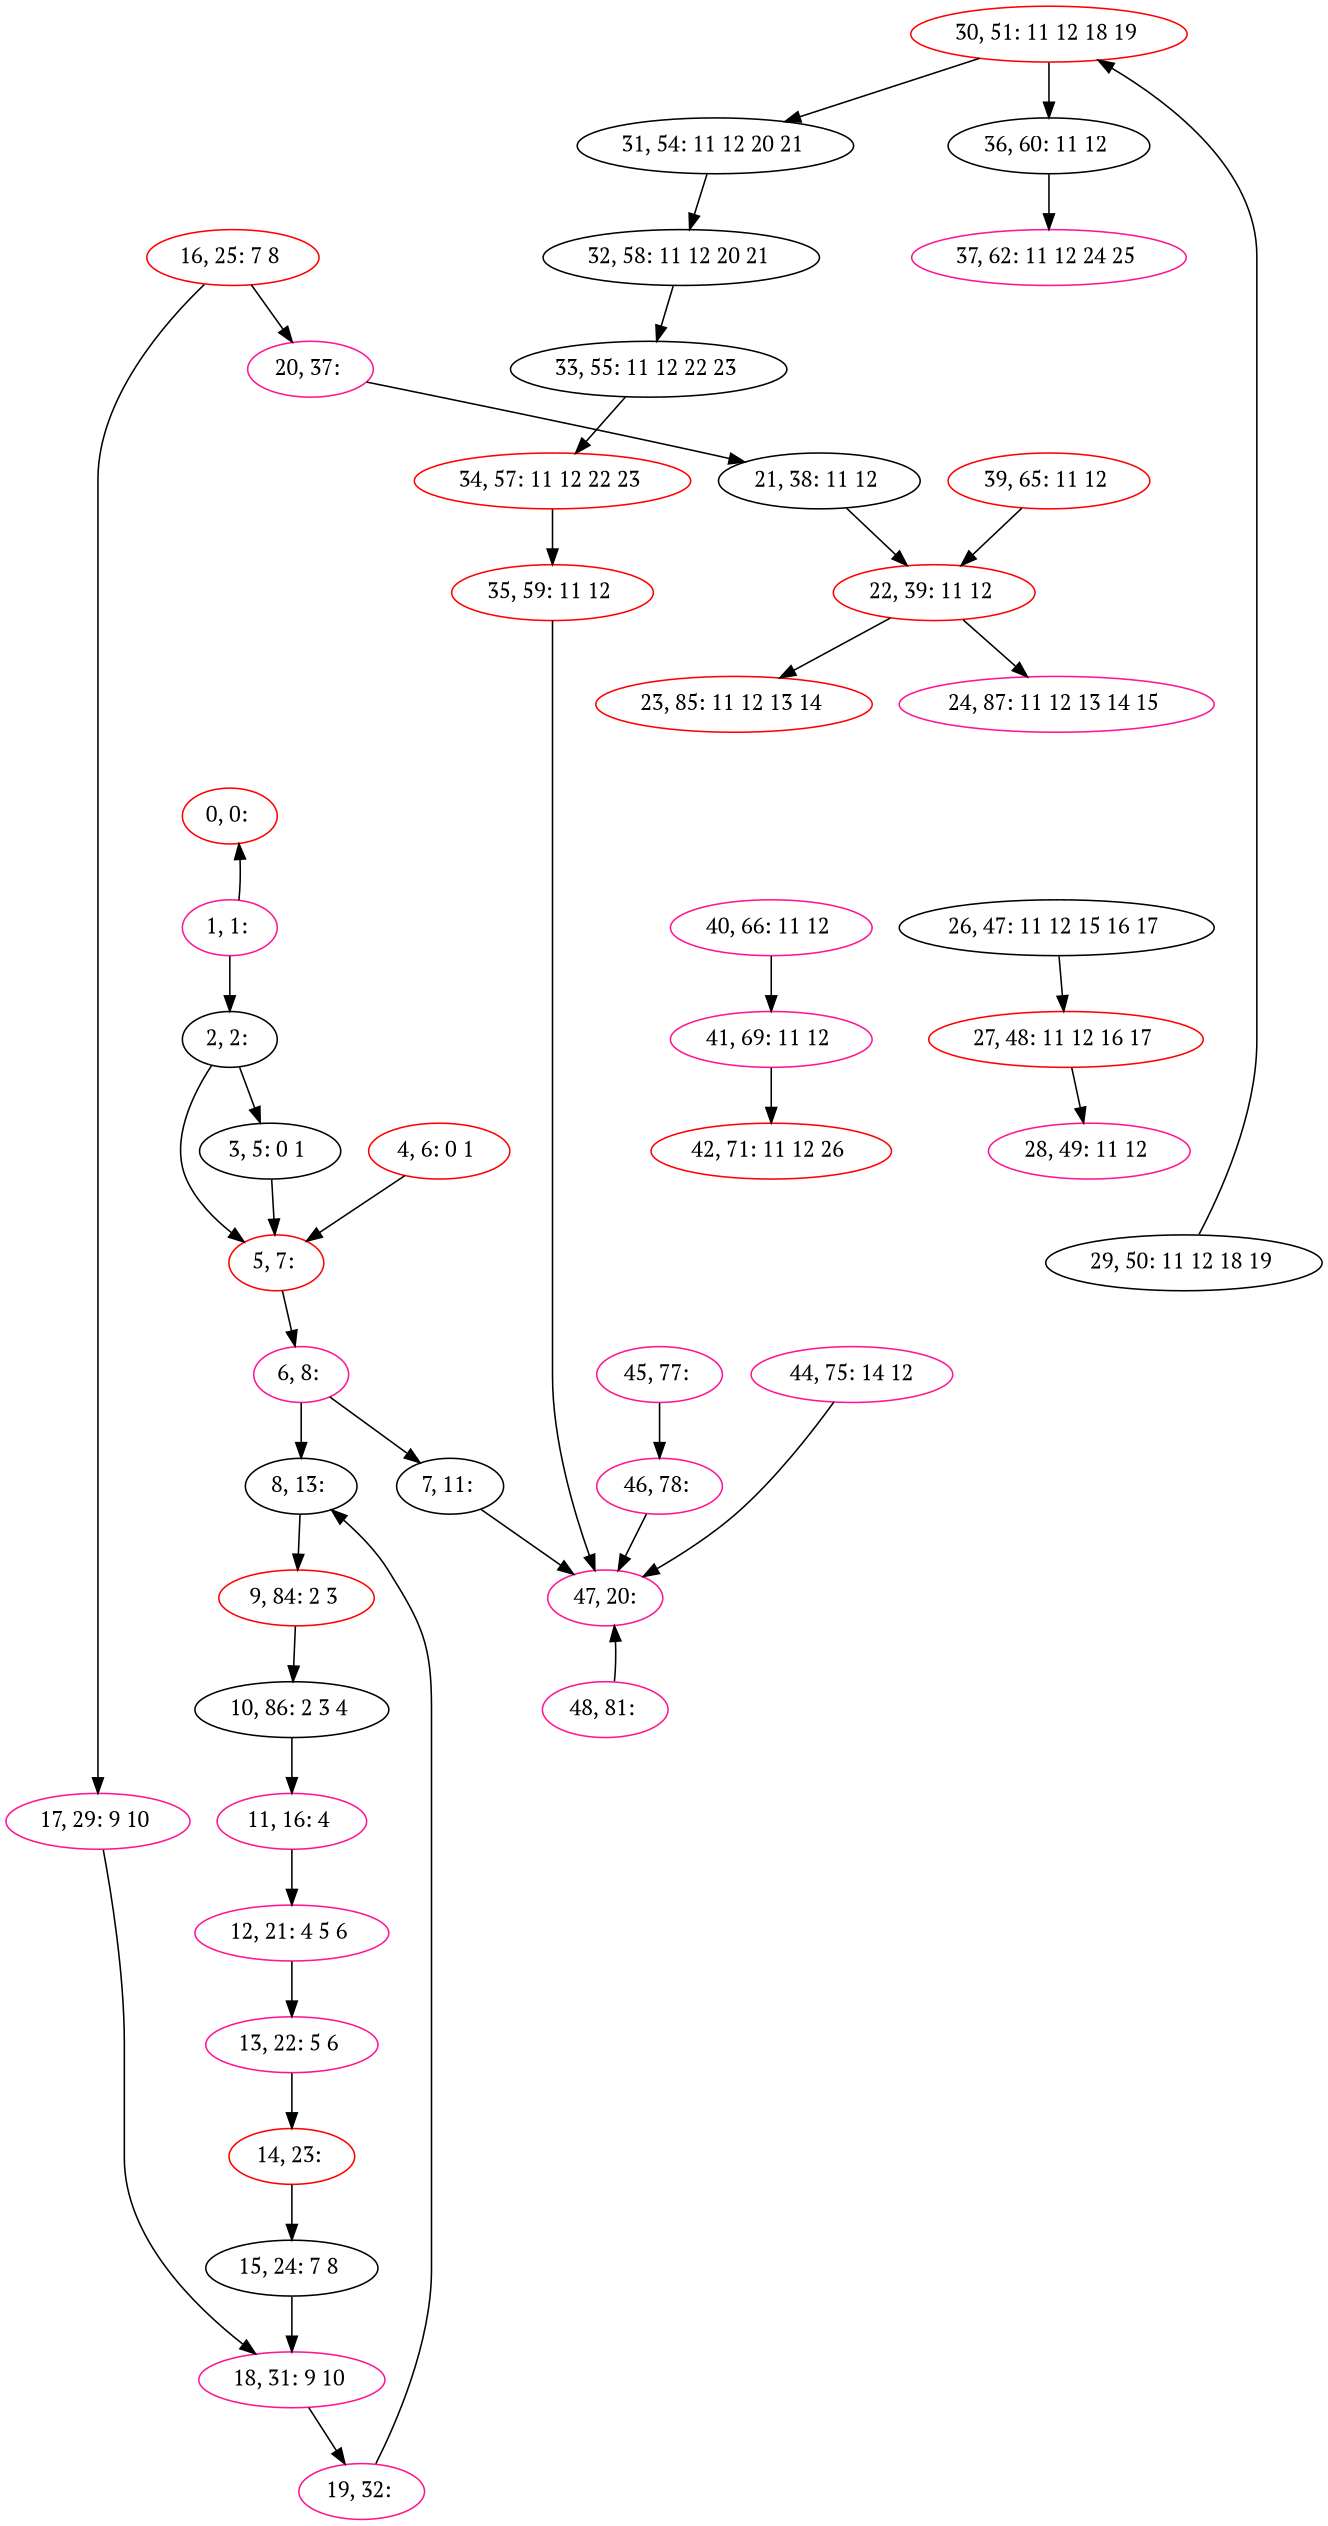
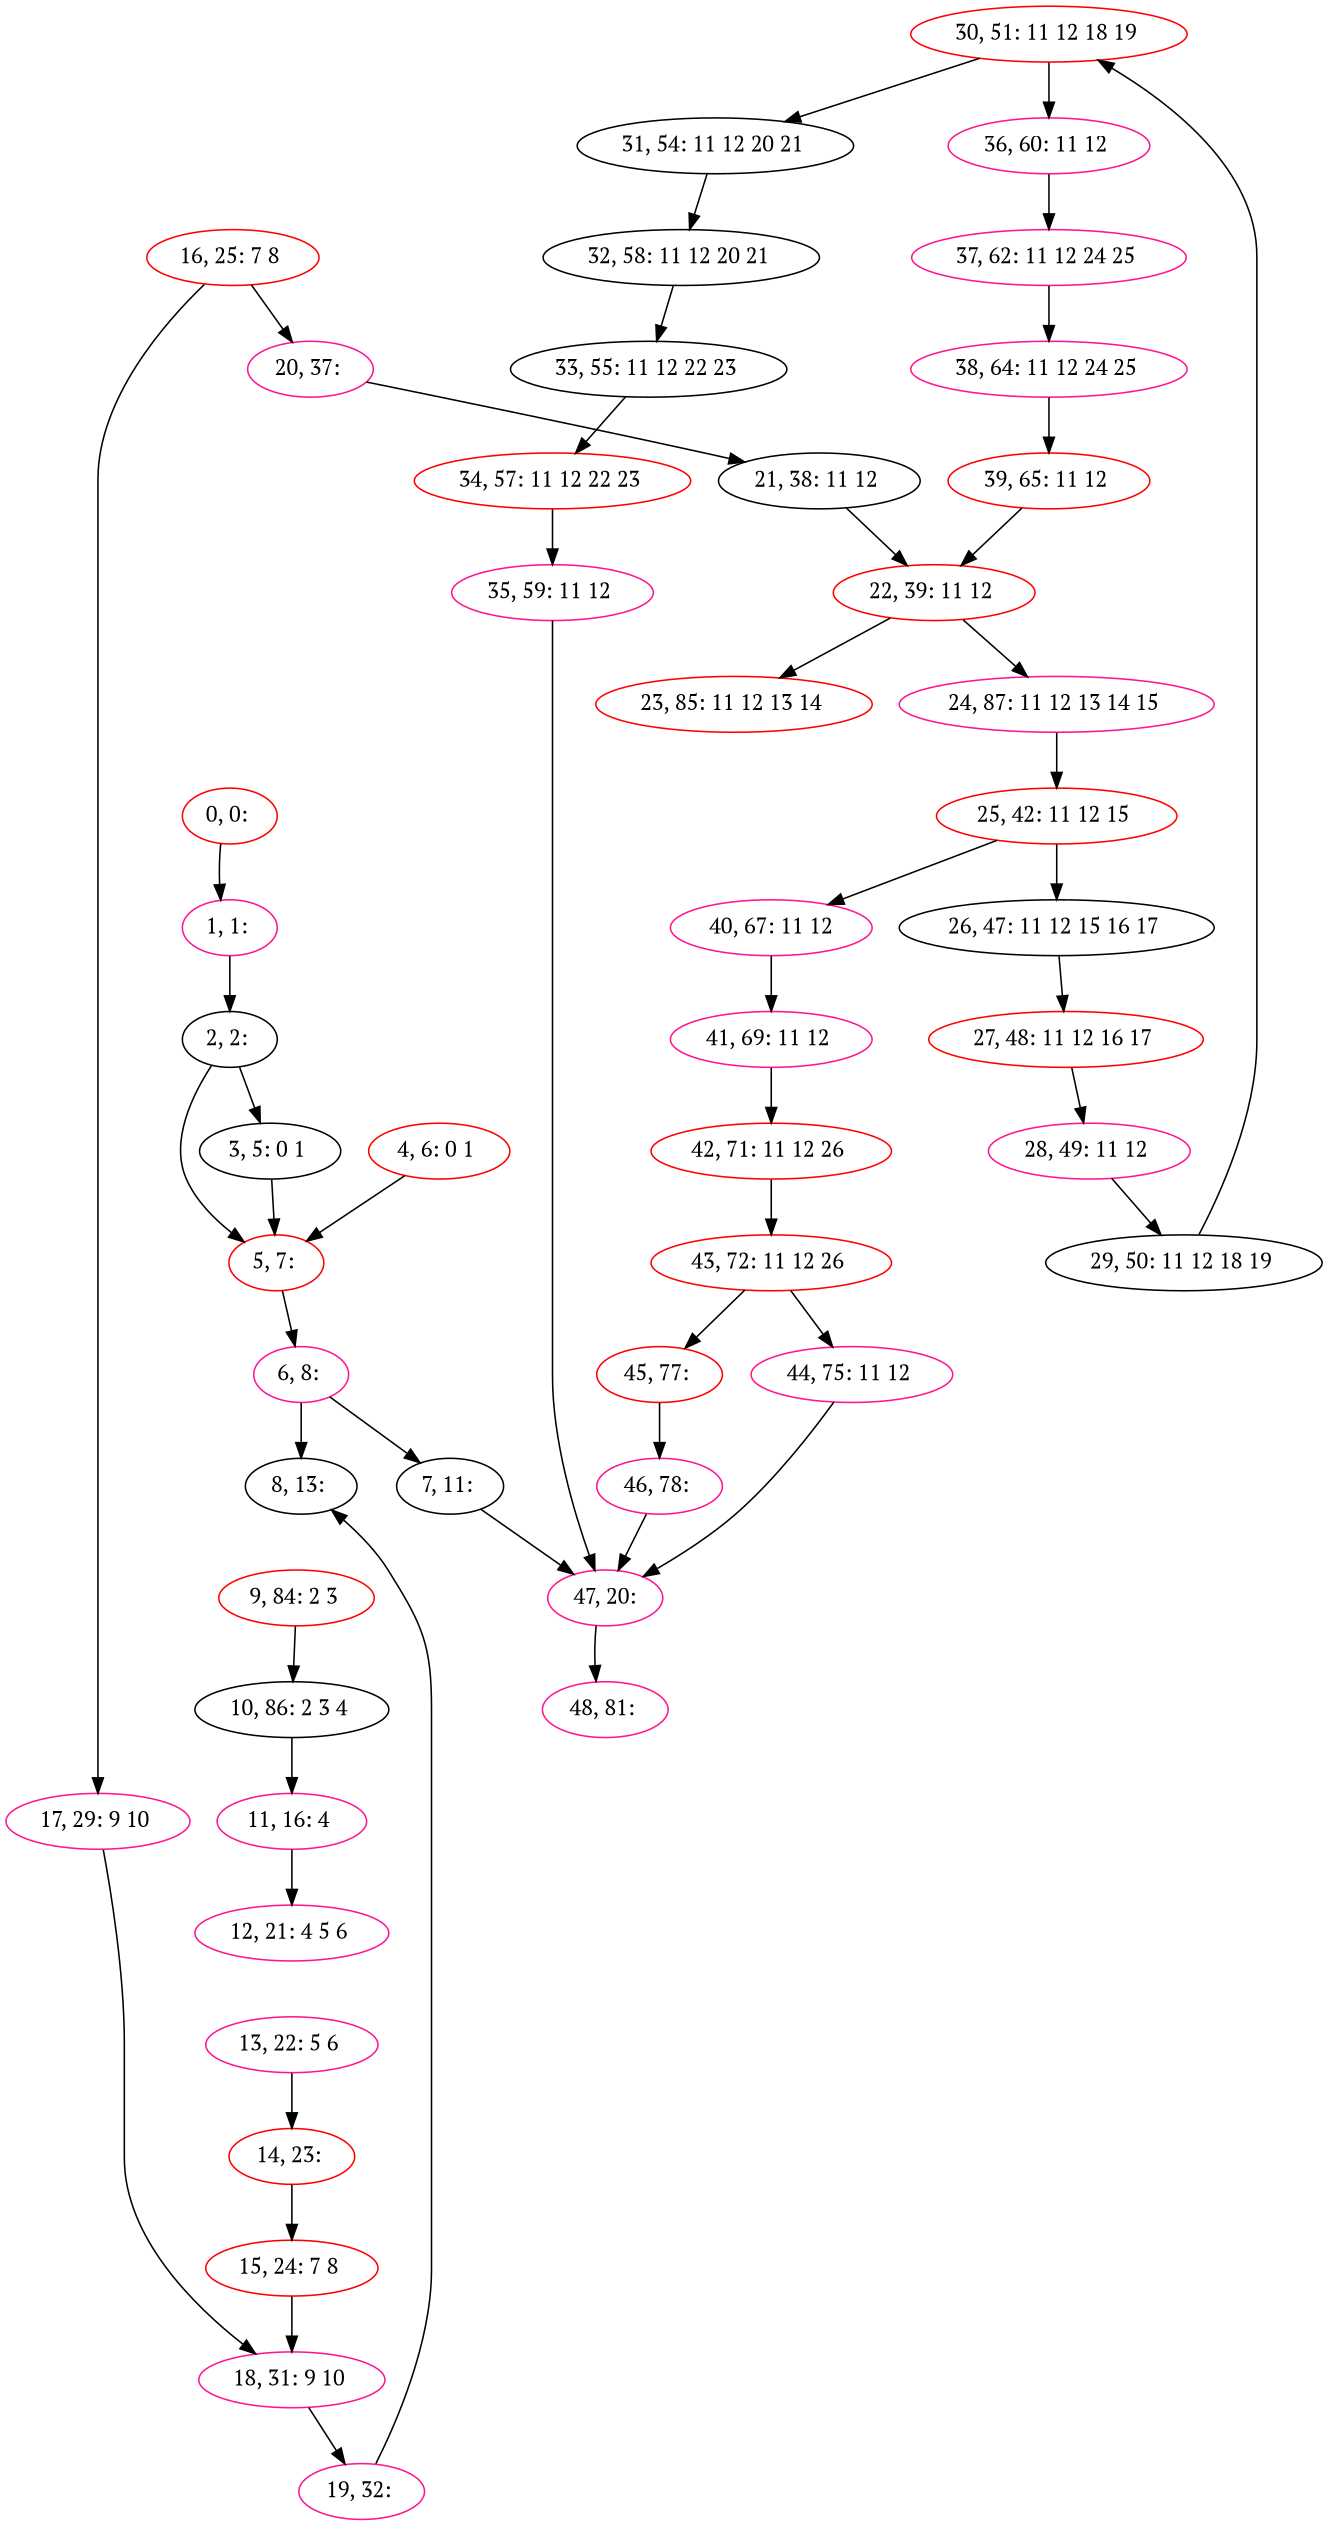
(1049, 146) -> (1049, 146)
none -> (1049, 369)
(553, 593) -> (553, 593)
none -> (1057, 816)
(240, 880) -> (219, 864)
(771, 928) -> (771, 928)
none -> (1131, 1201)
none -> (771, 1263)
(660, 1375) -> (660, 1375)
(852, 1375) -> (852, 1375)
(299, 1534) -> none
(616, 1661) -> (595, 1646)
(292, 1981) -> none
(292, 2268) -> (292, 2268)
